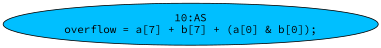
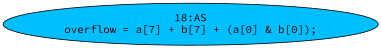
(191, 24) -> (191, 24)
